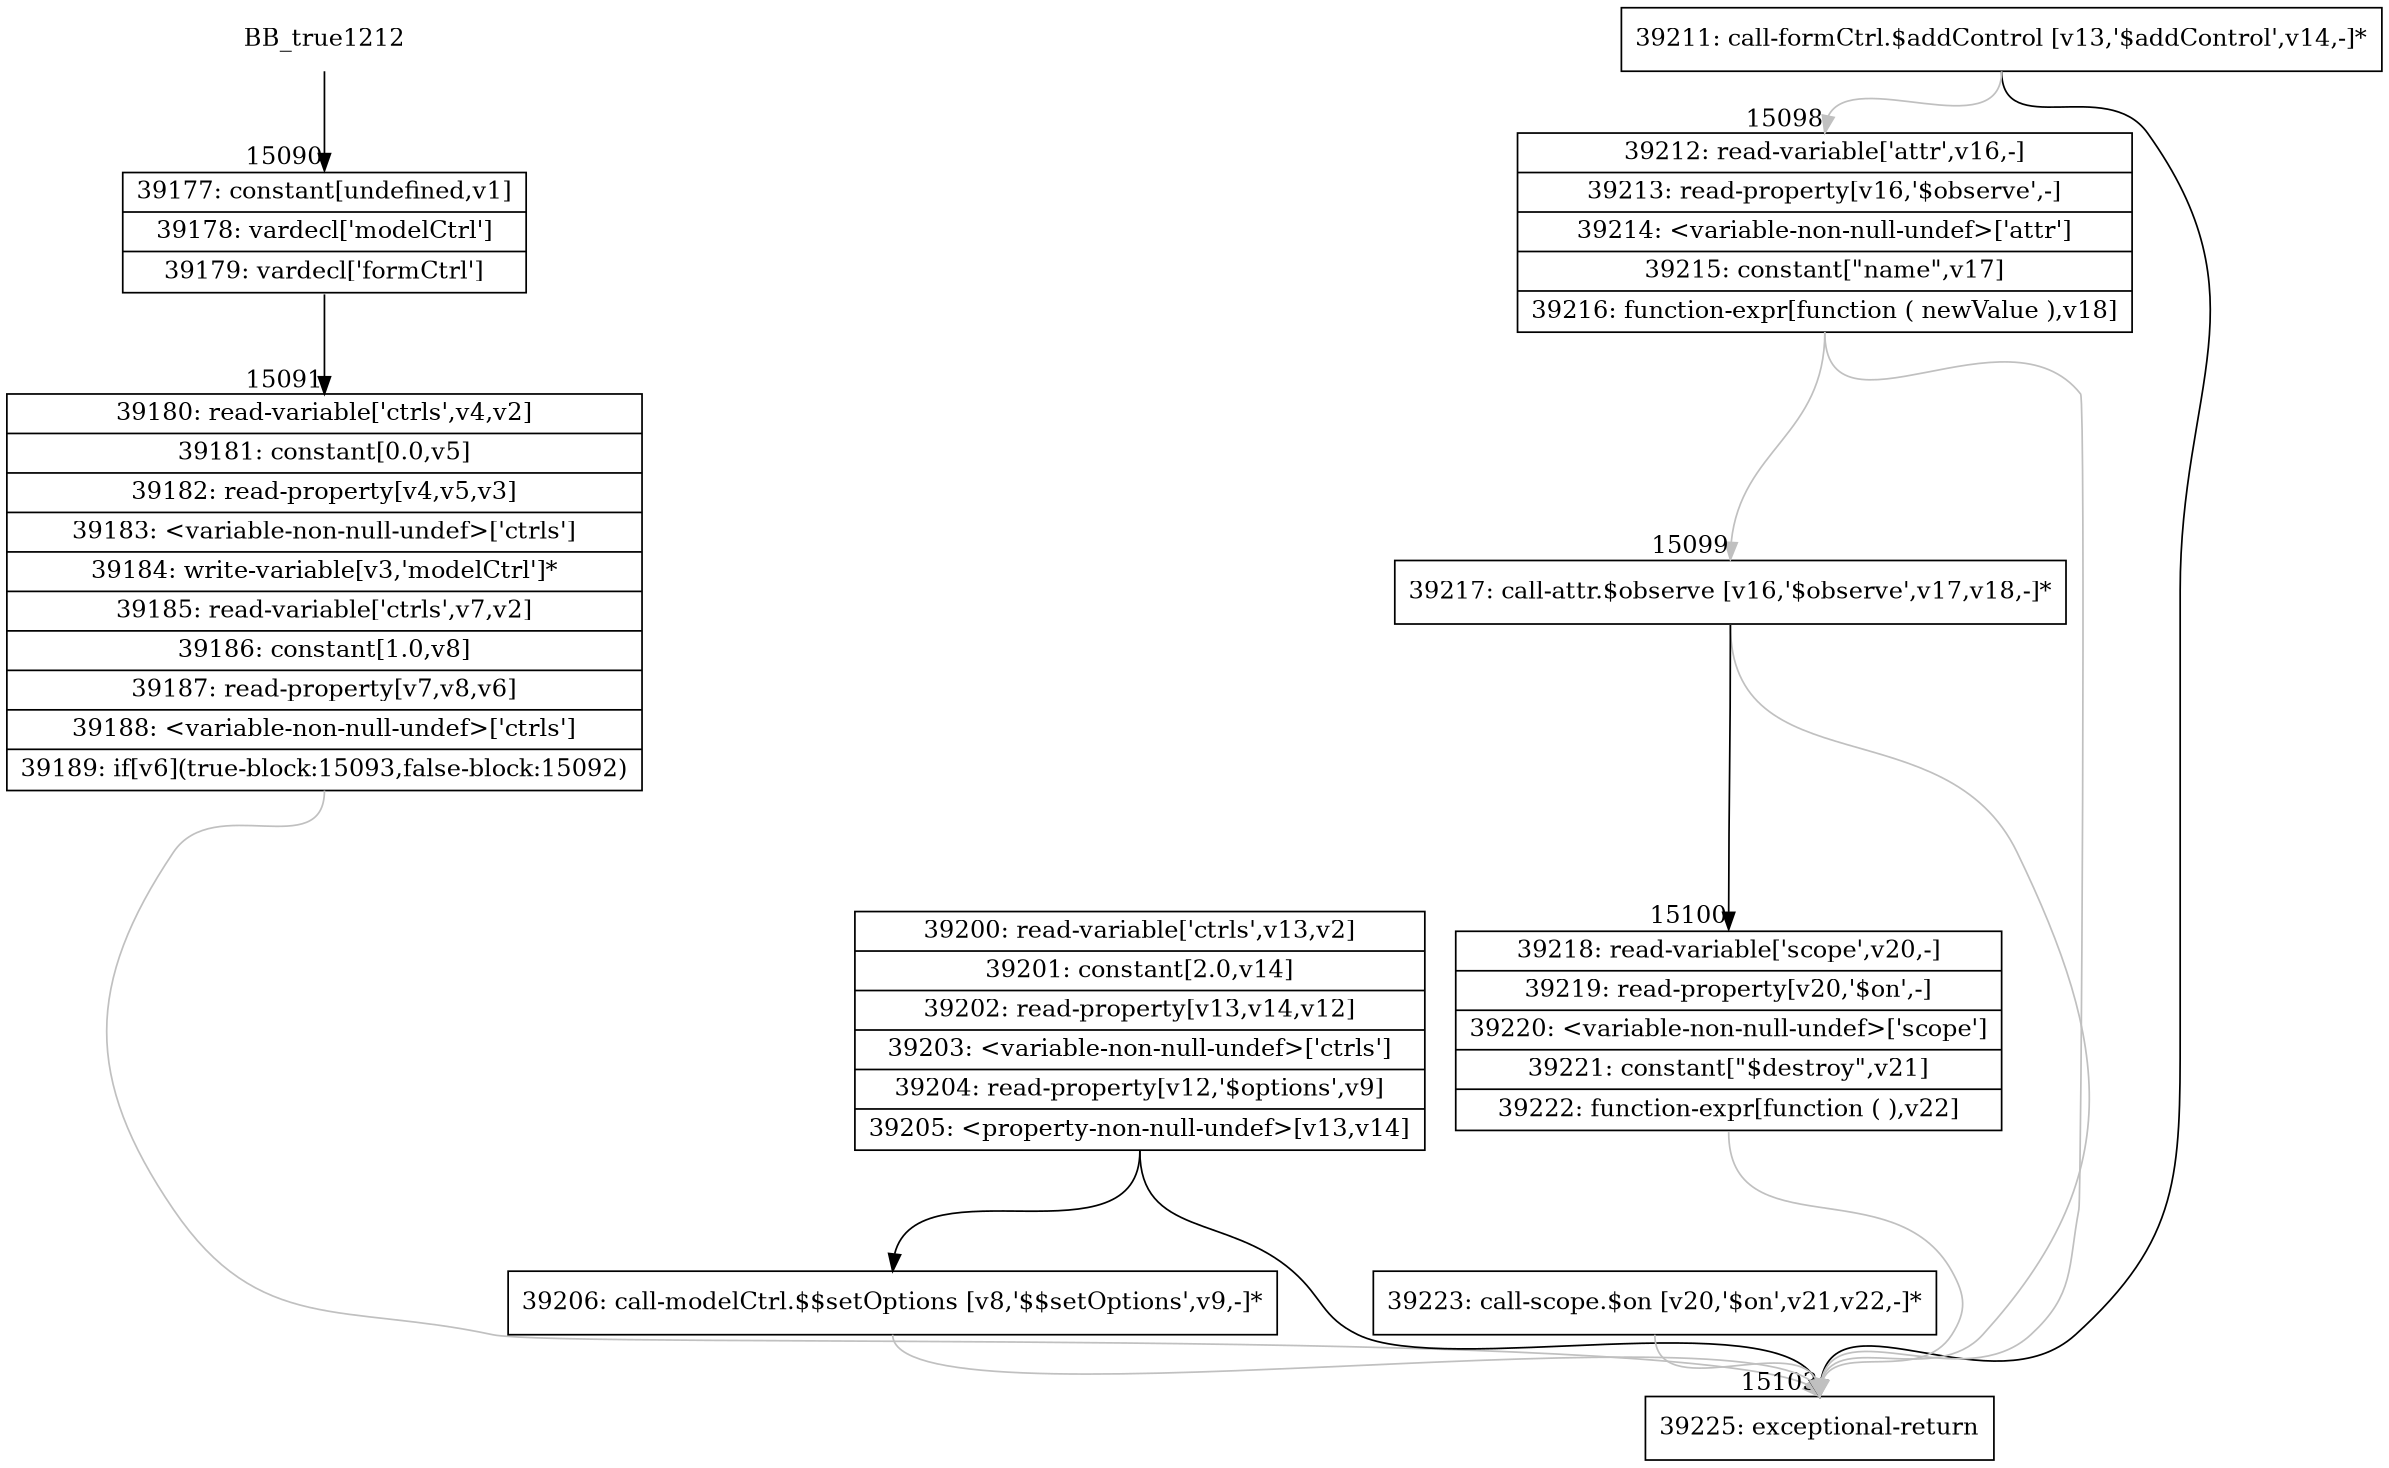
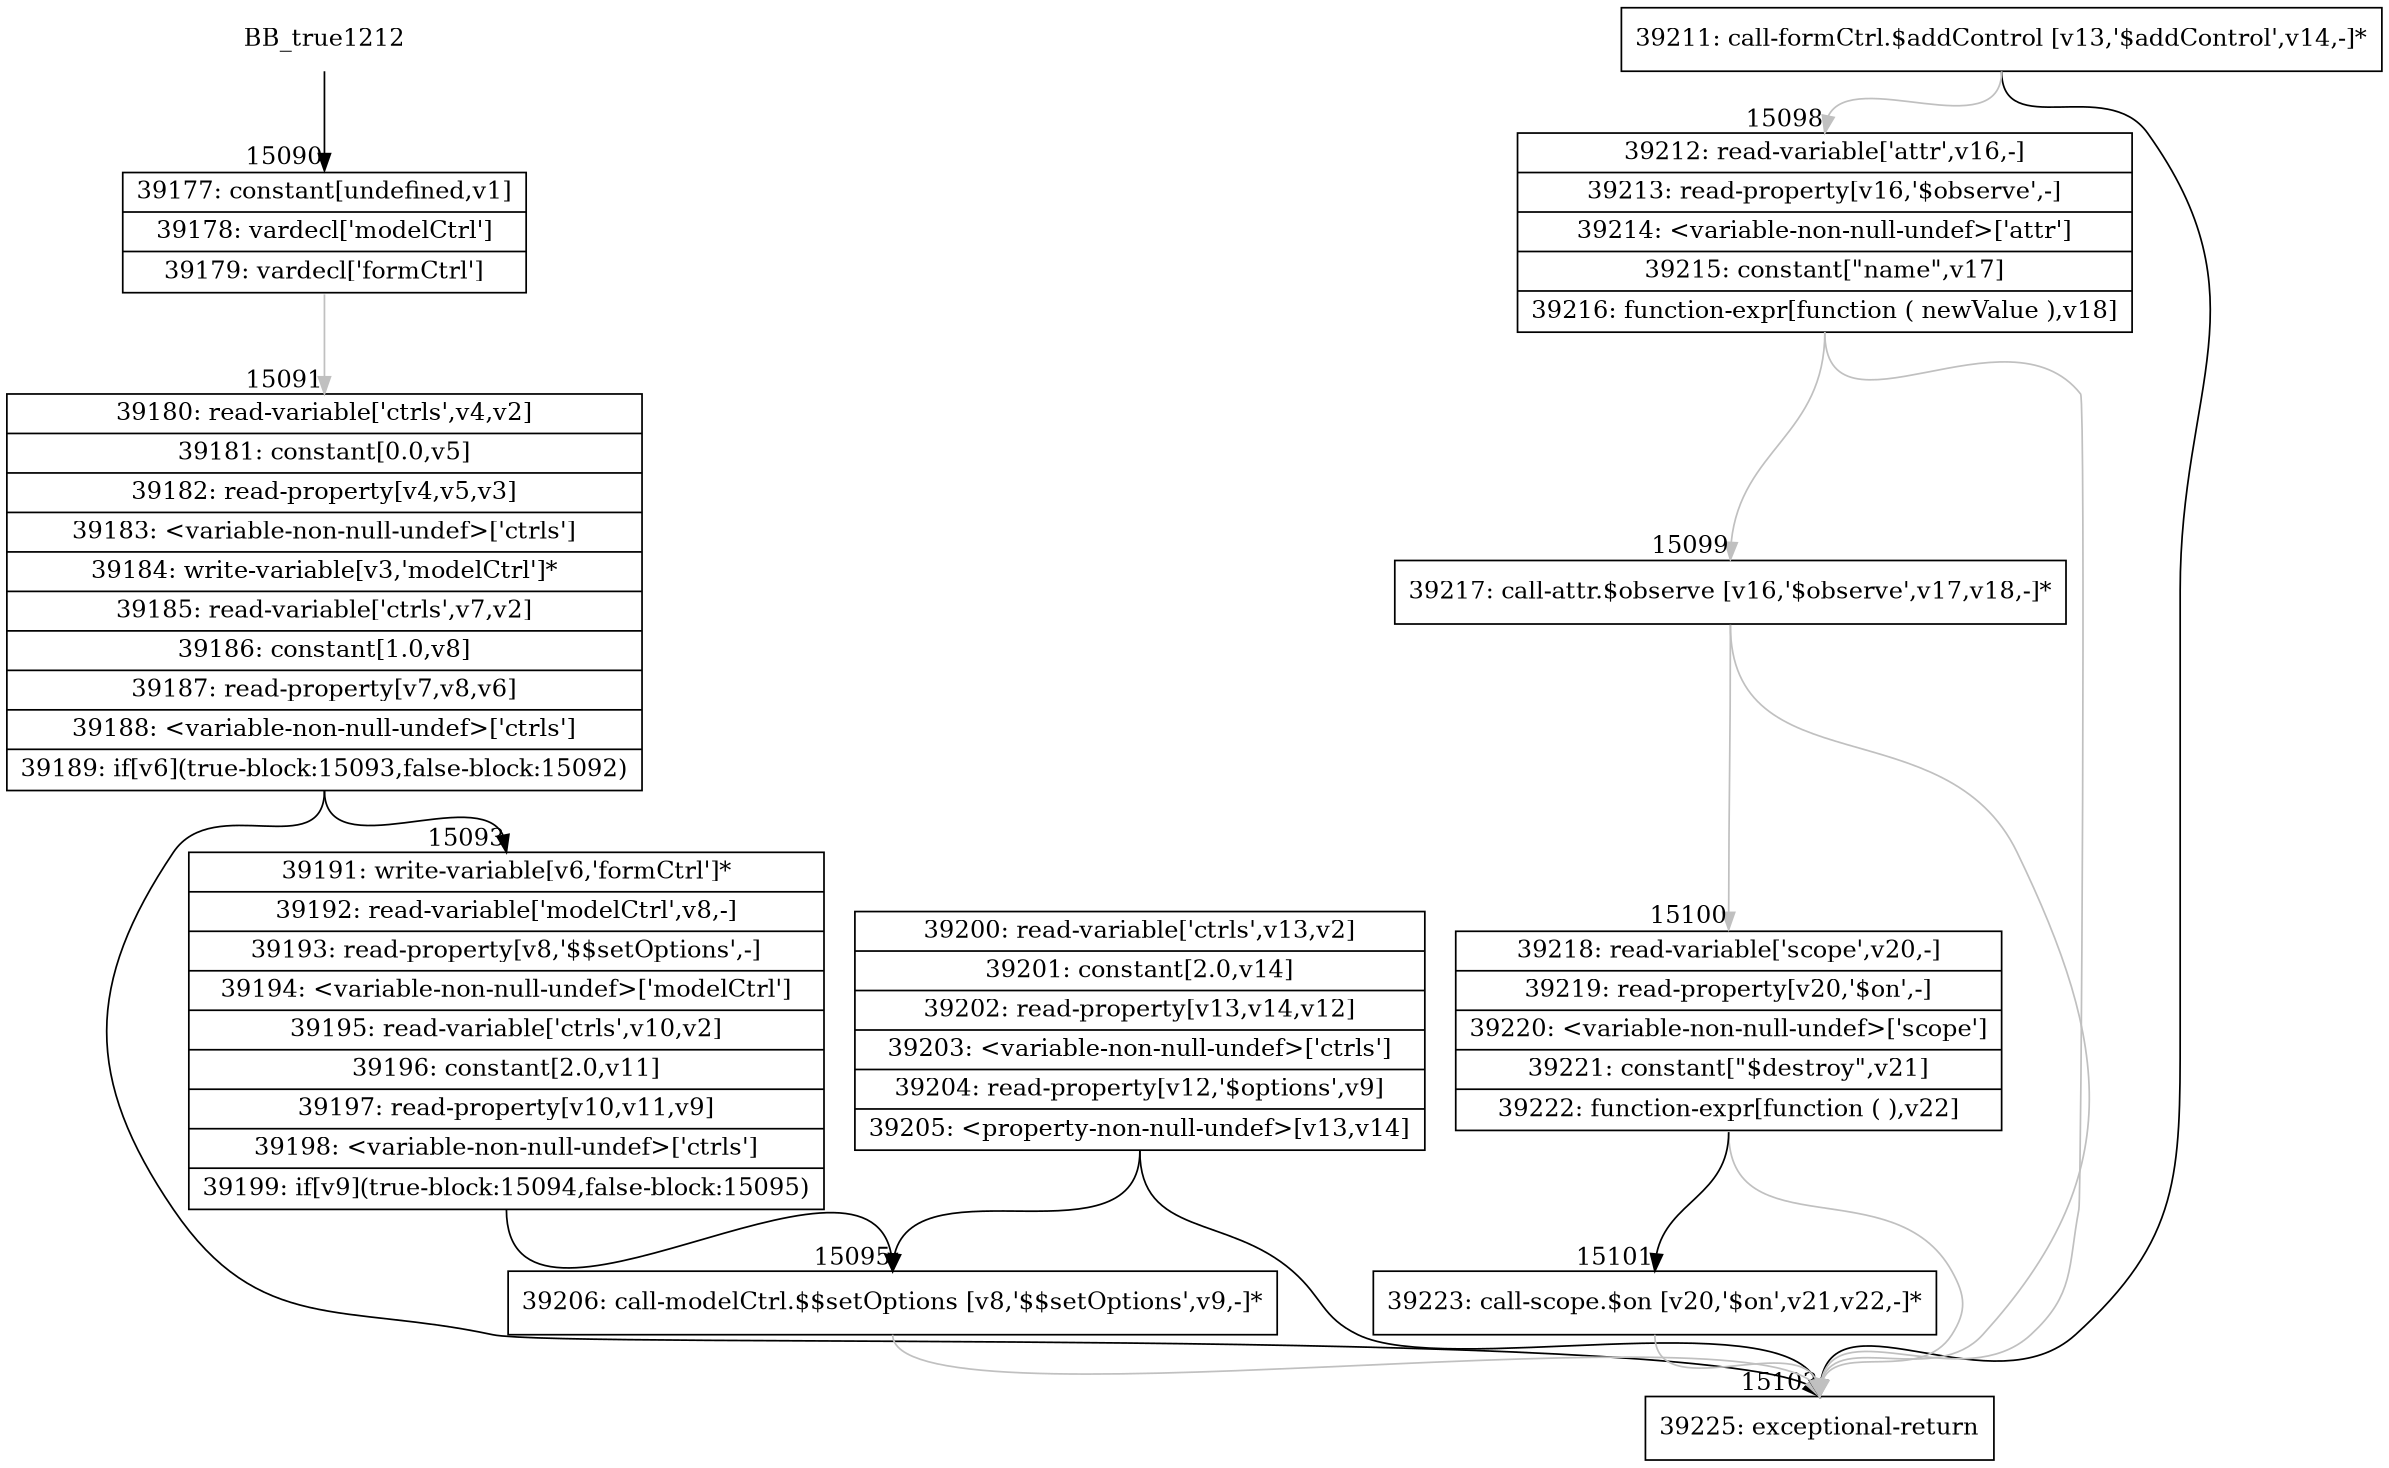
(324, 335) -> (324, 335)
(1730, 768) -> (1730, 768)
none -> (506, 1031)
none -> (1698, 1196)
(689, 1340) -> (689, 1340)
